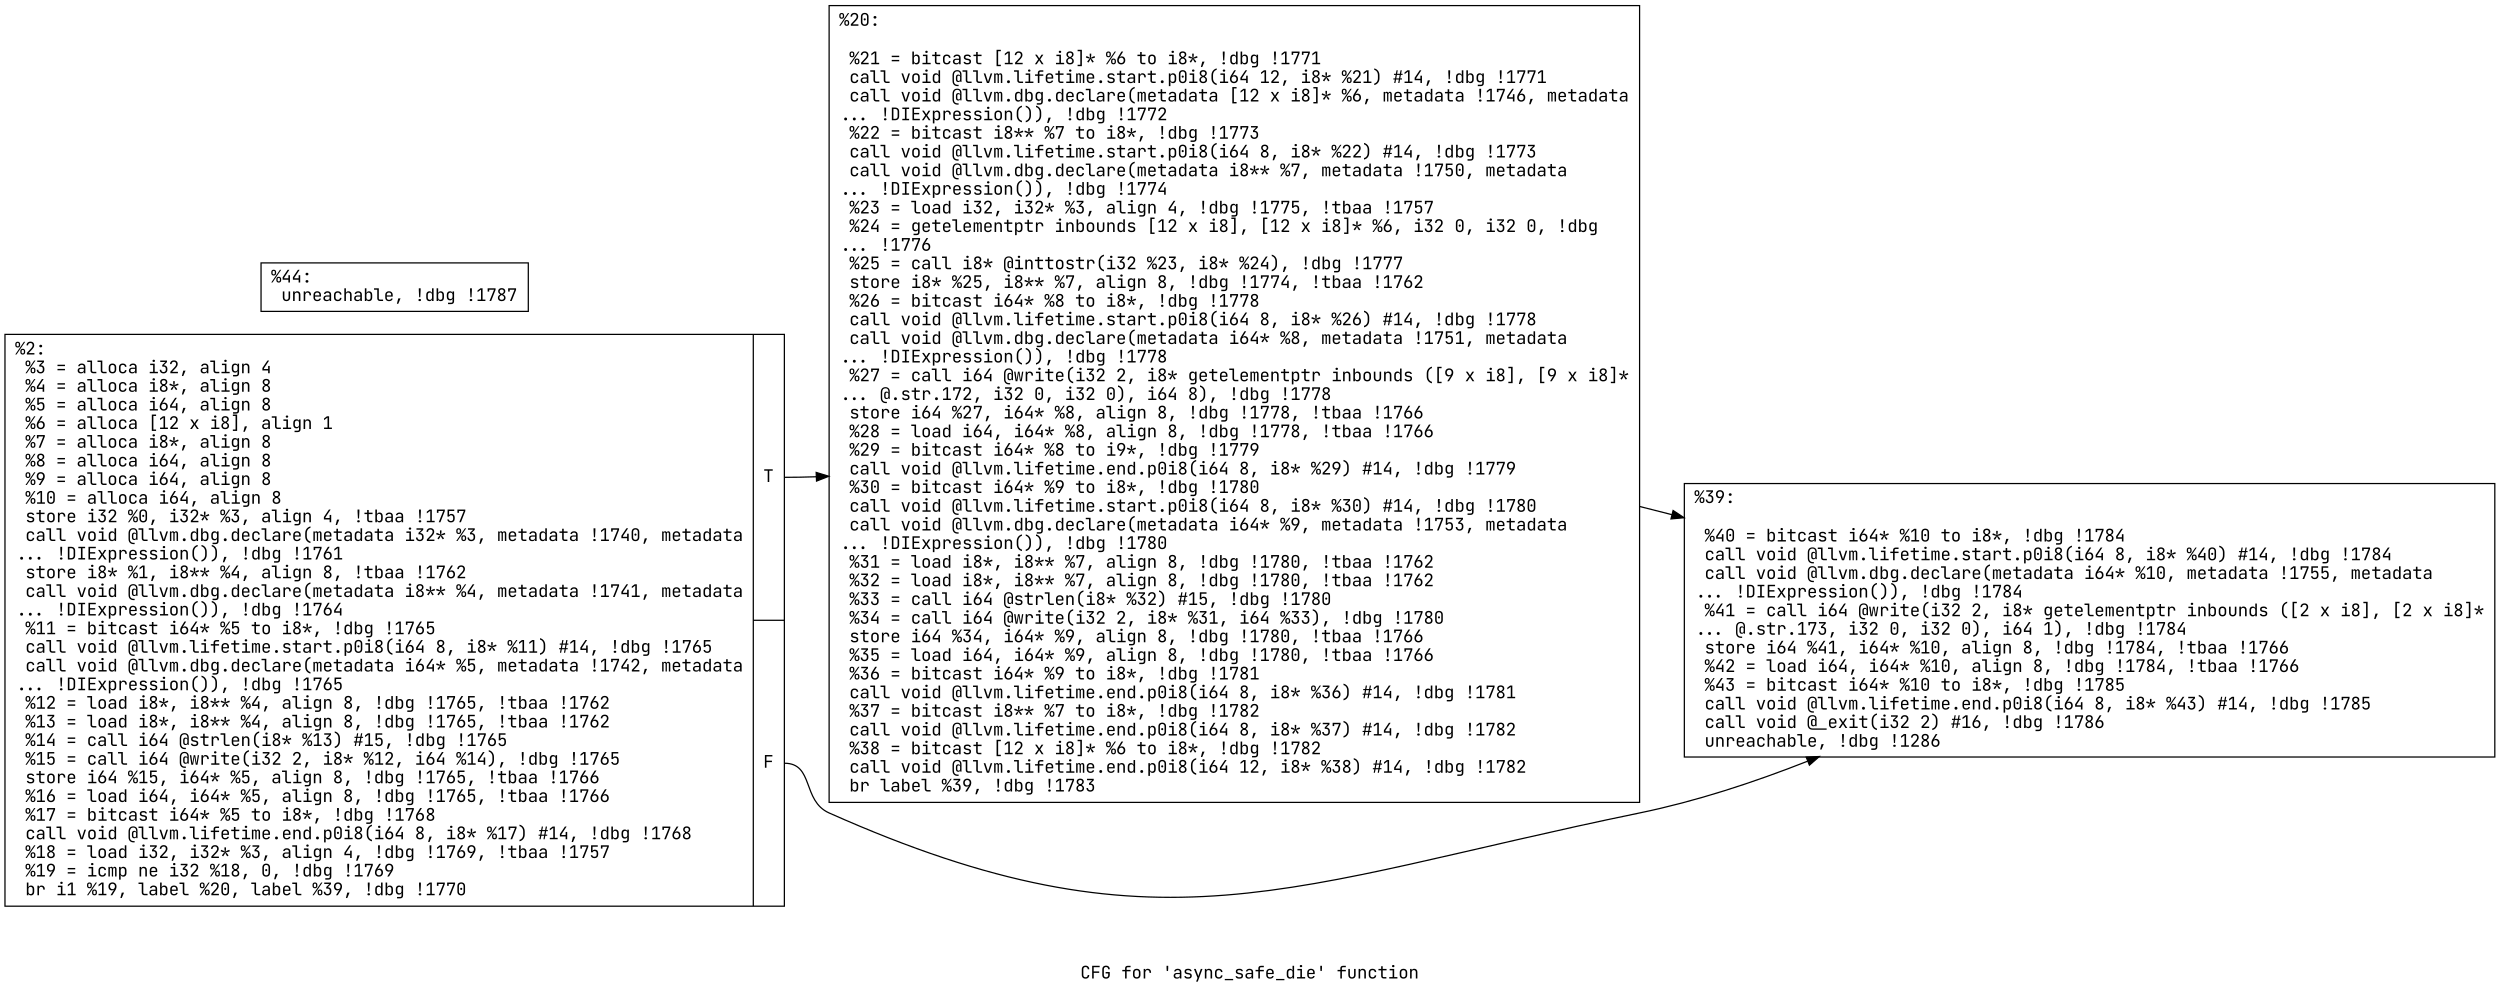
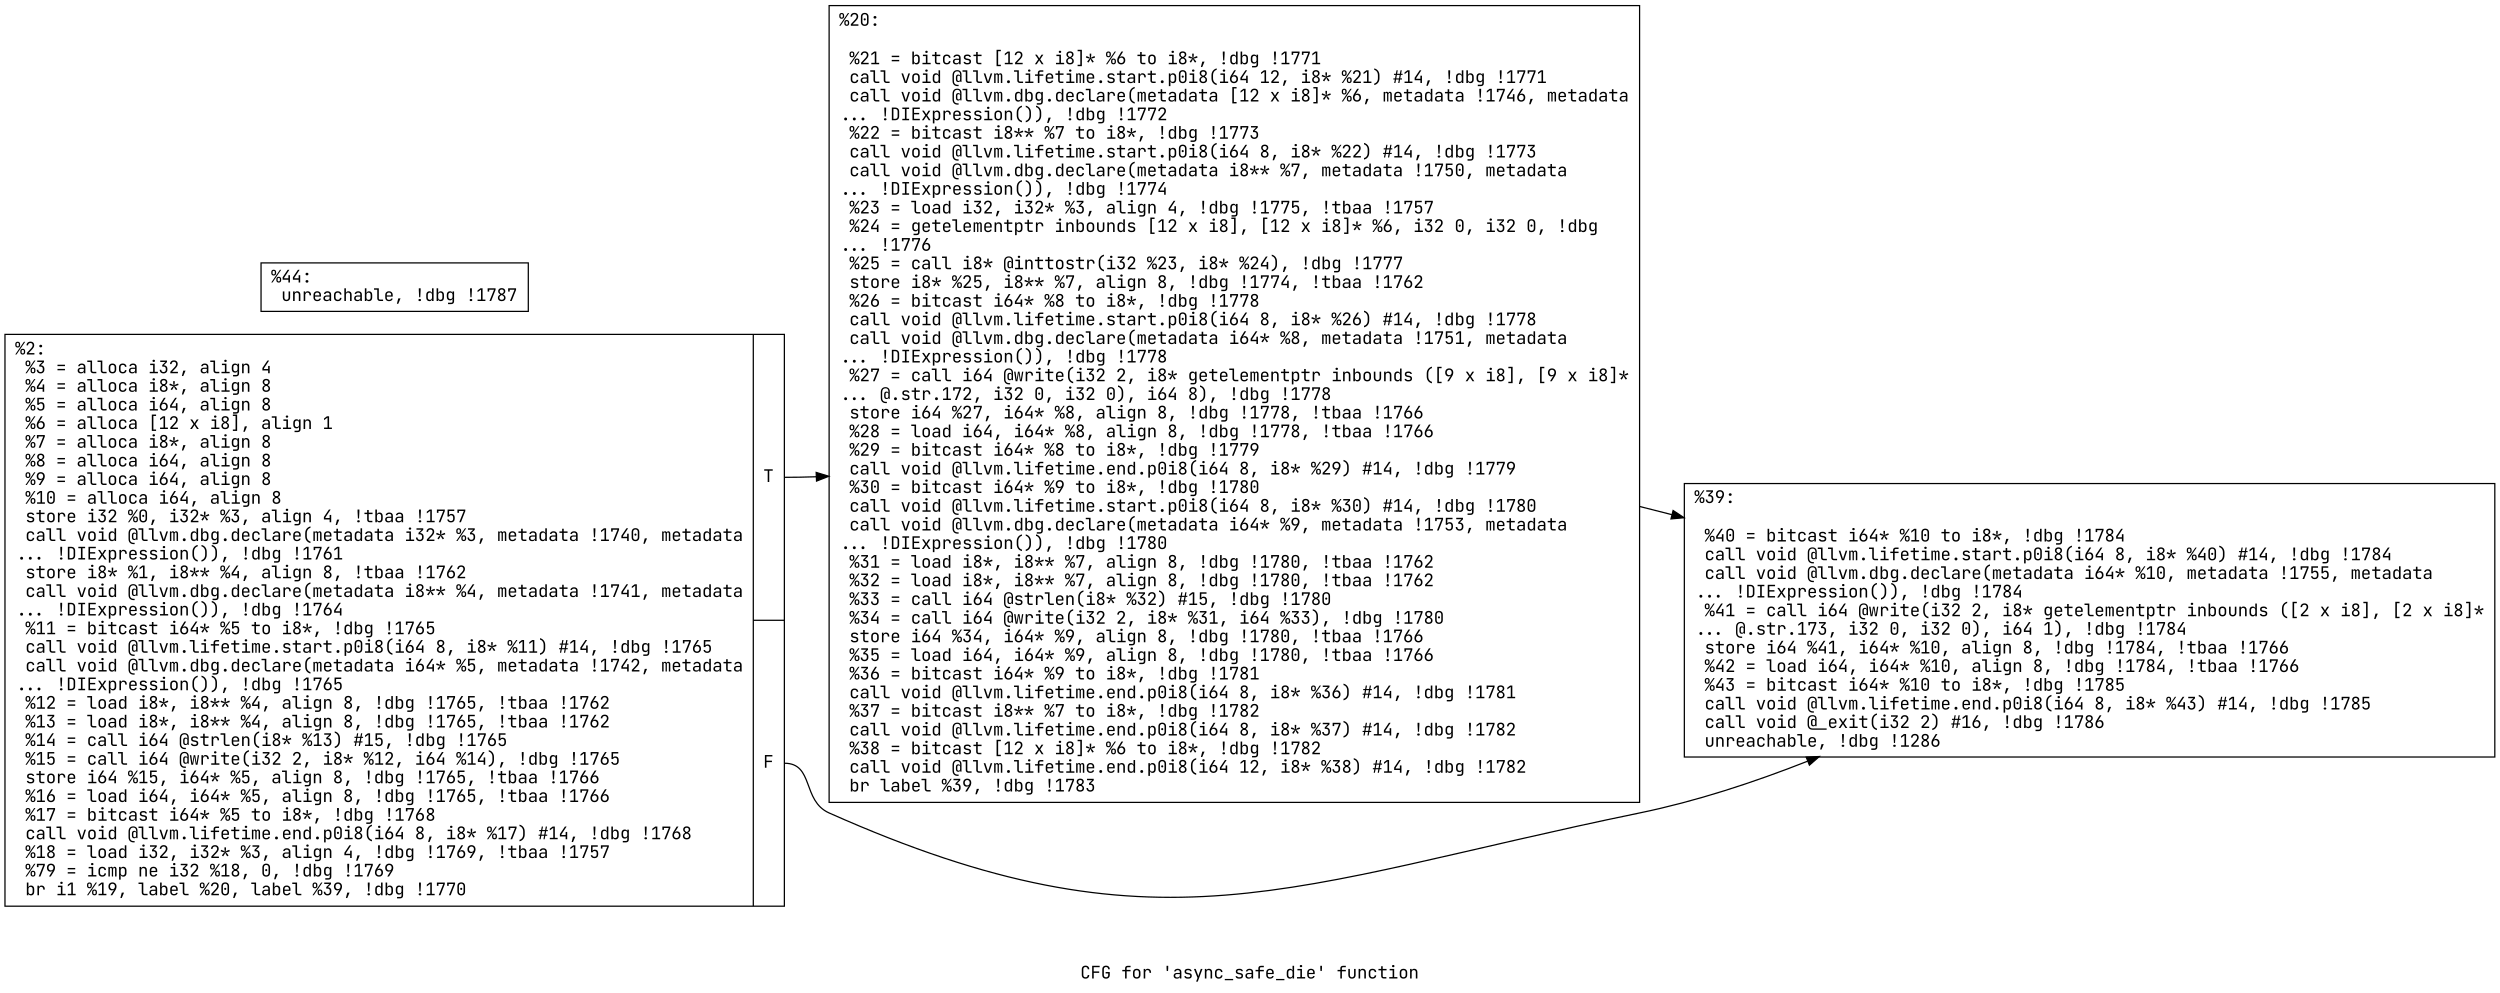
(1050, 451) -> (1050, 451)
(205, 871) -> (205, 871)
